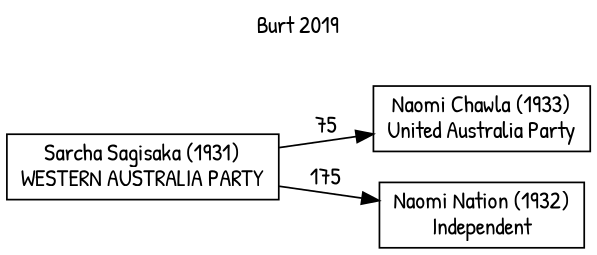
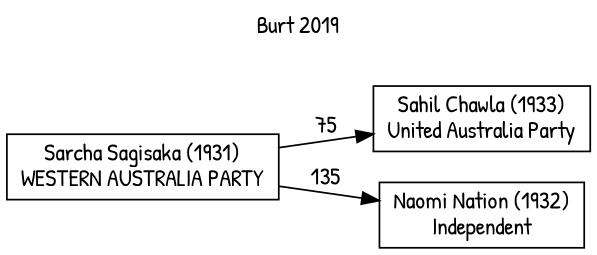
(482, 119) -> (482, 119)
(326, 178) -> (326, 178)
